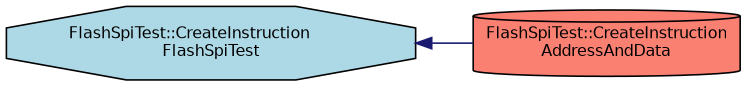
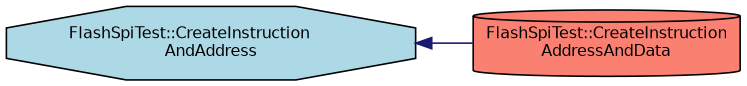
(211, 43) -> (211, 43)
